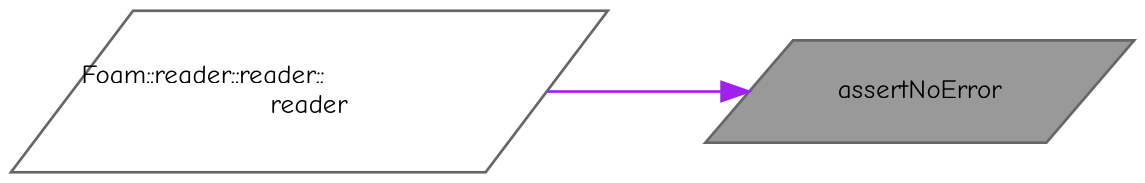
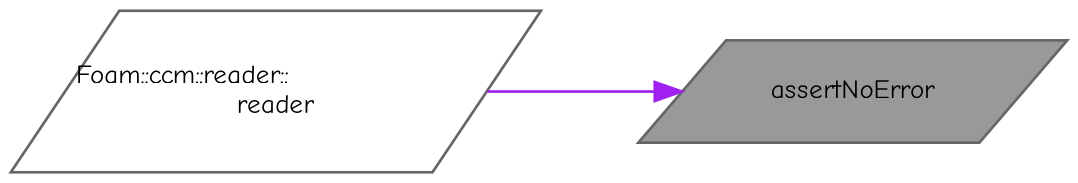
(309, 92) -> (276, 92)
